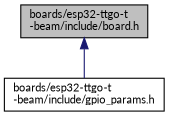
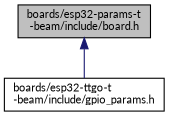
(84, 21) -> (84, 21)
